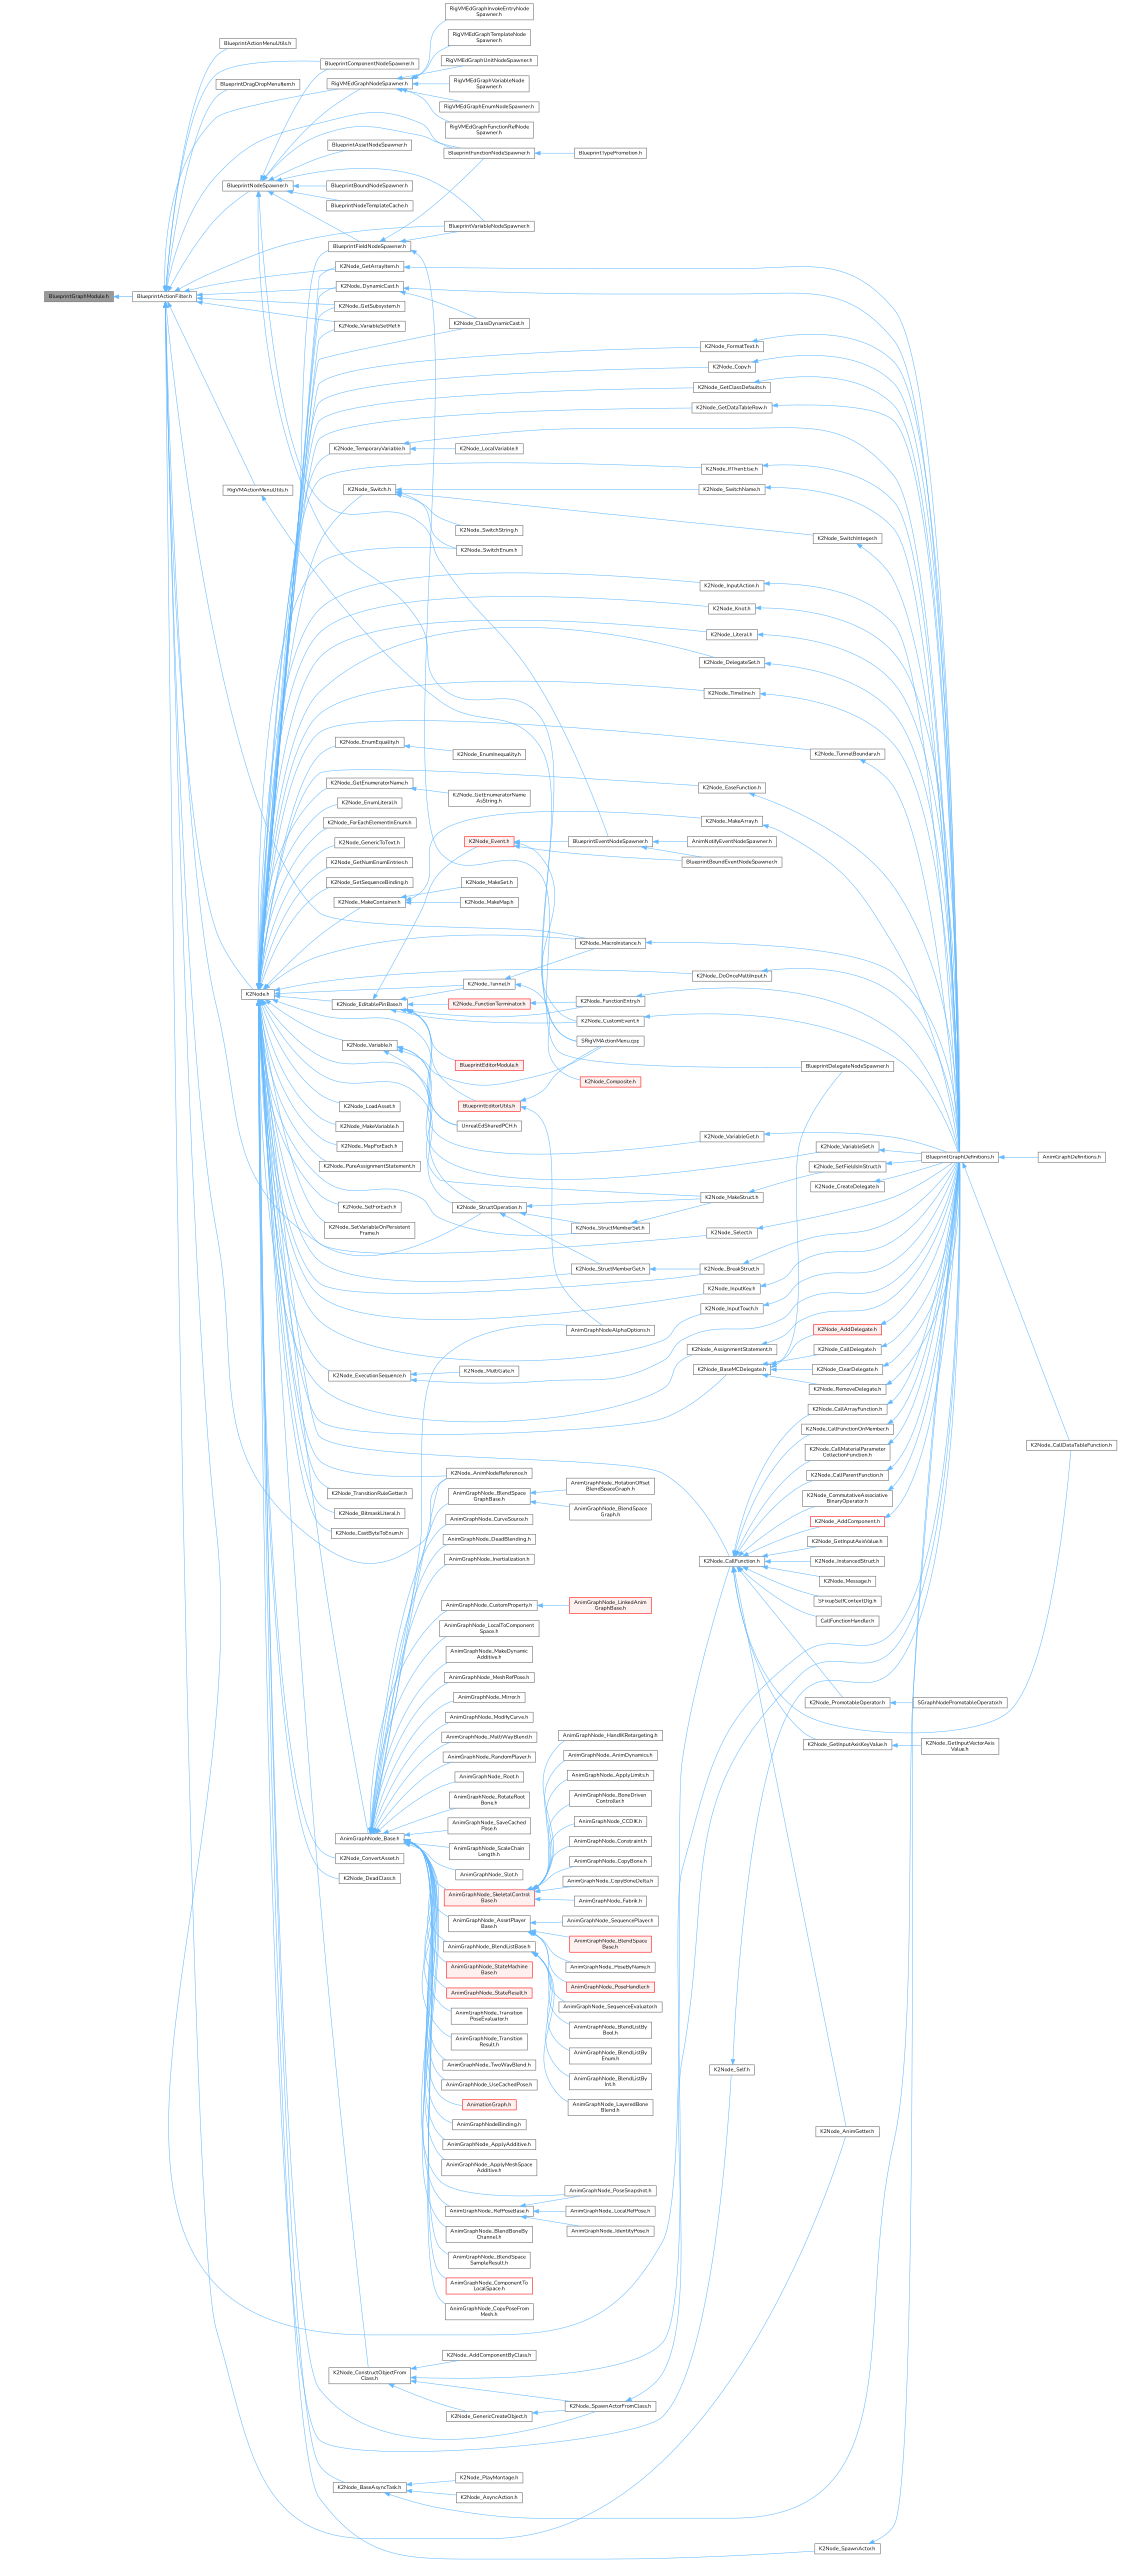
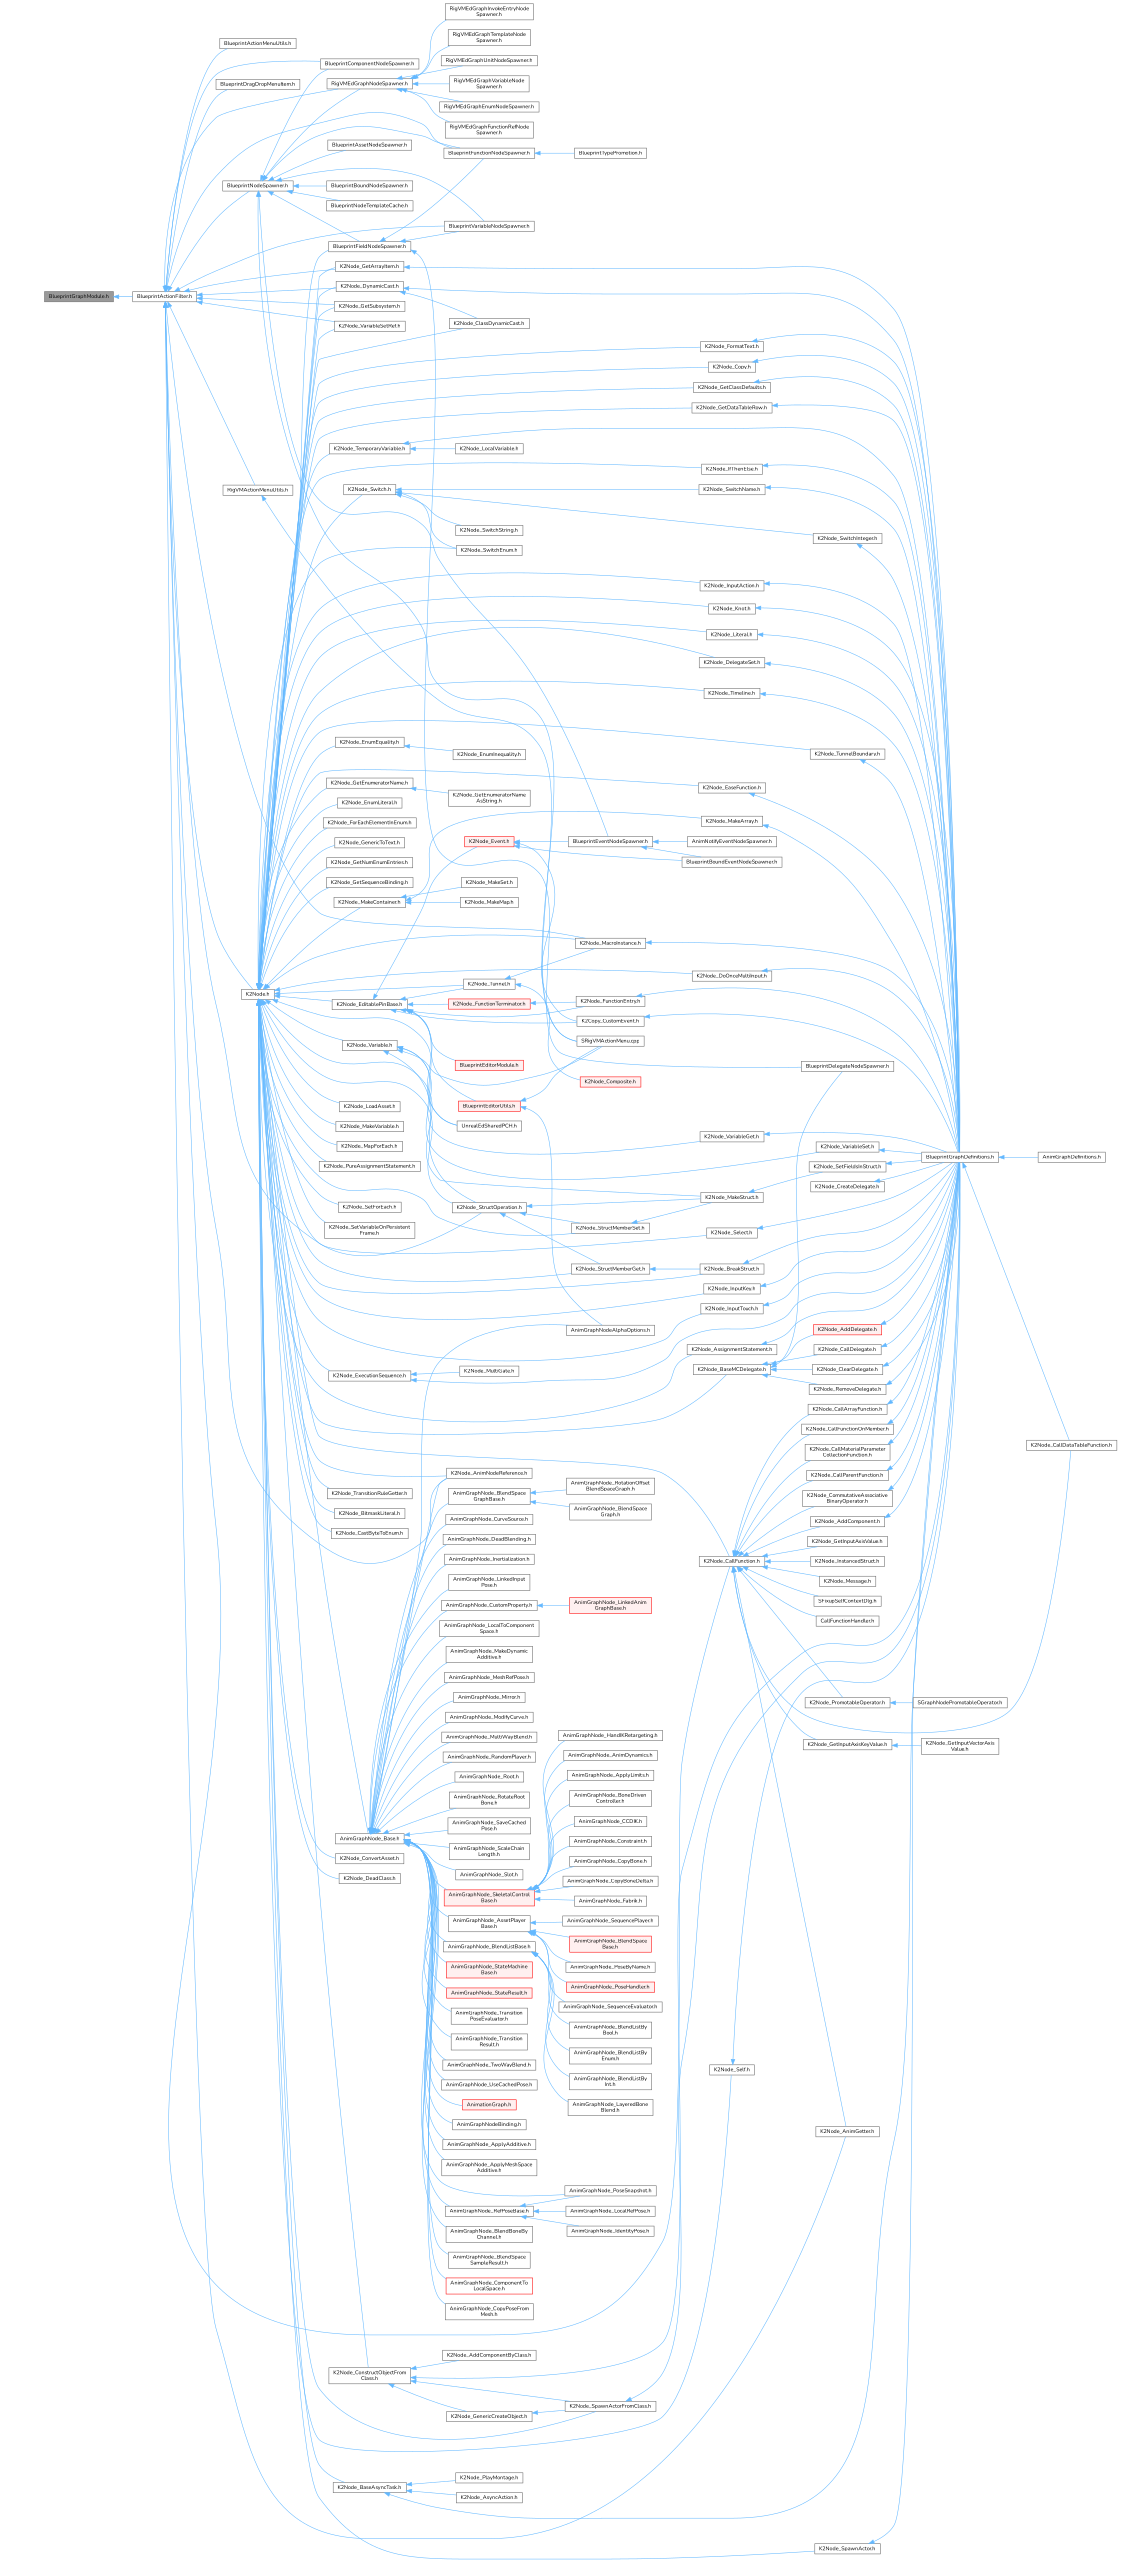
(611, 1021) -> (611, 1021)
(848, 1522) -> (848, 1522)
none -> (489, 1582)
